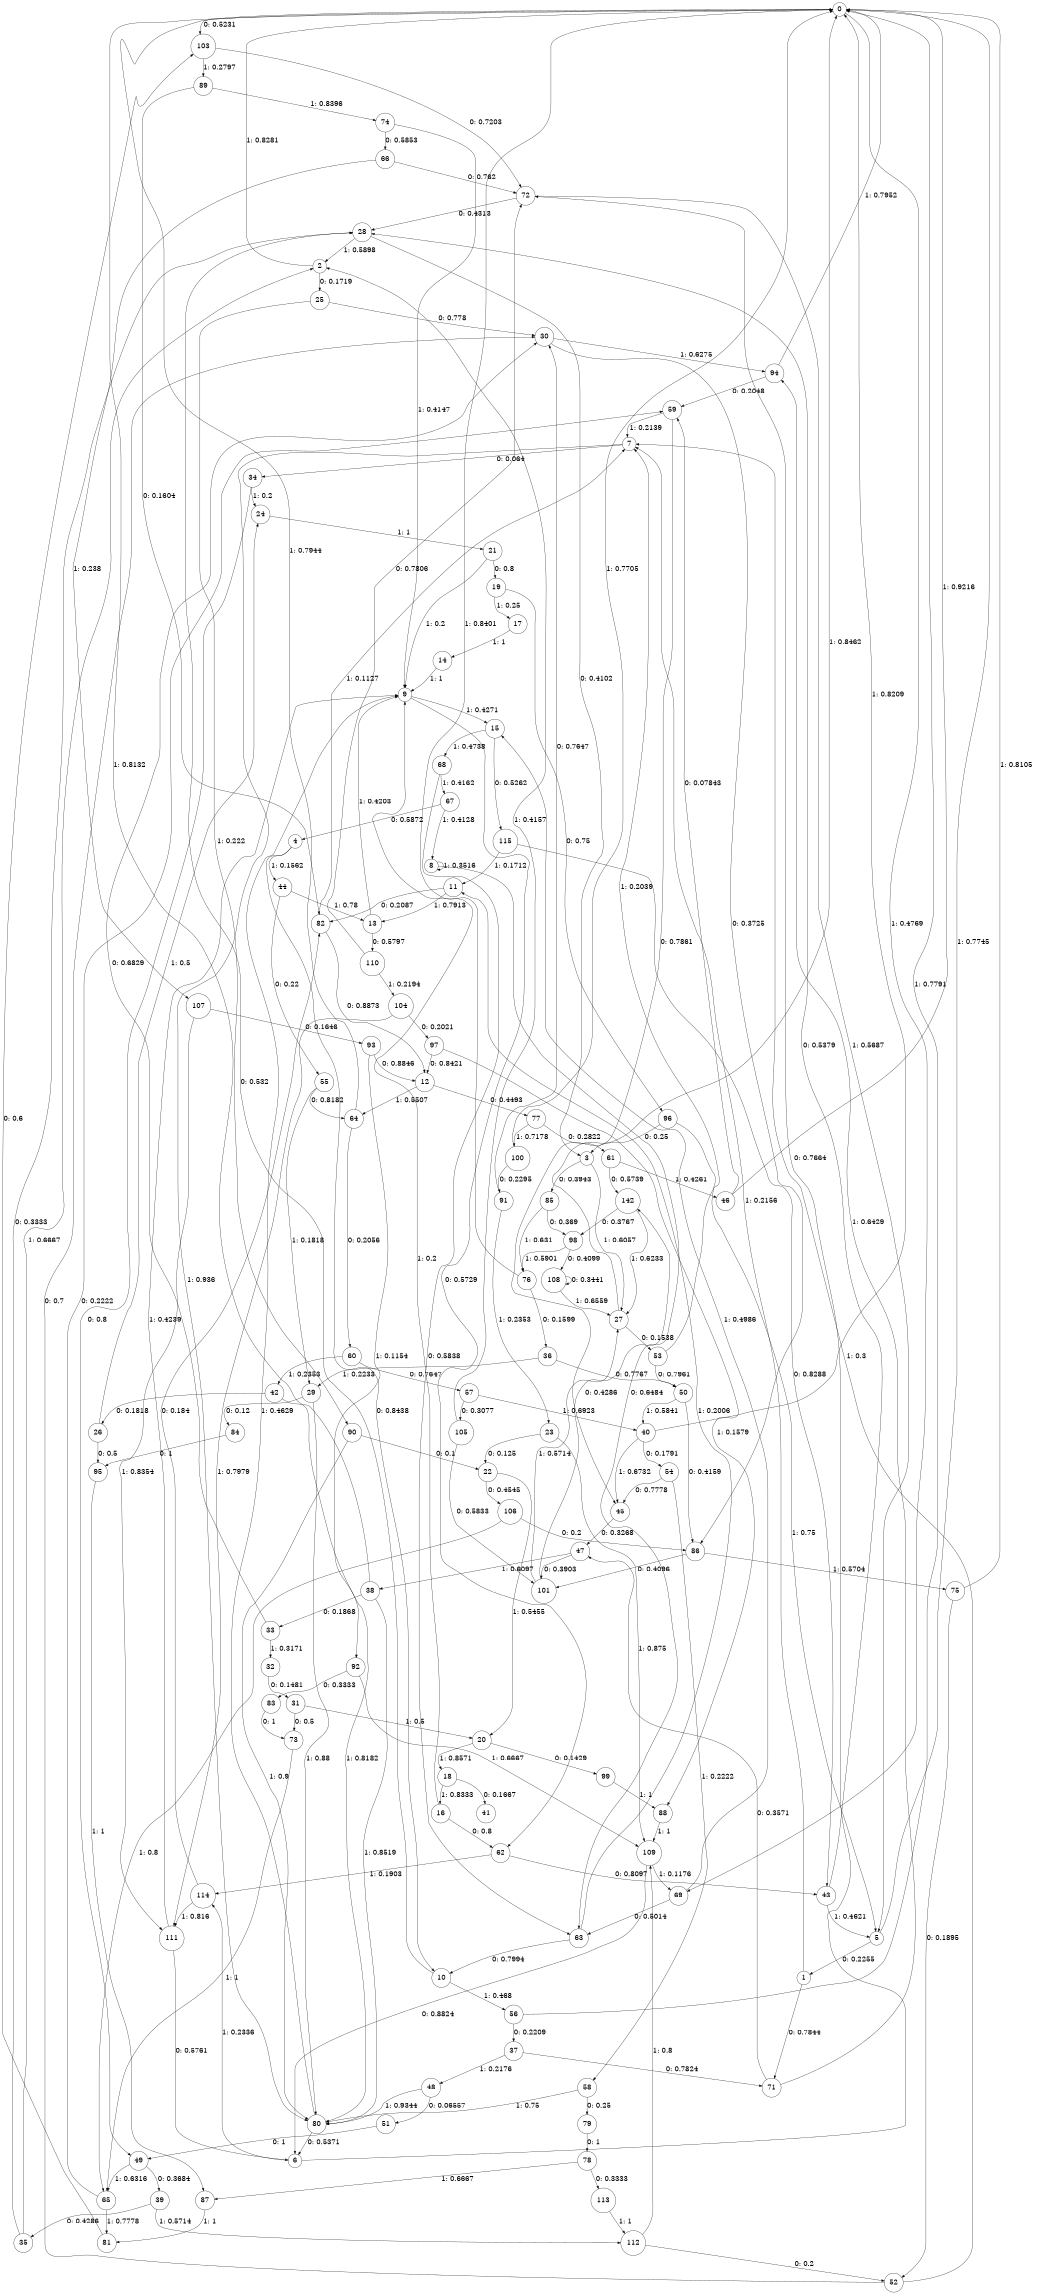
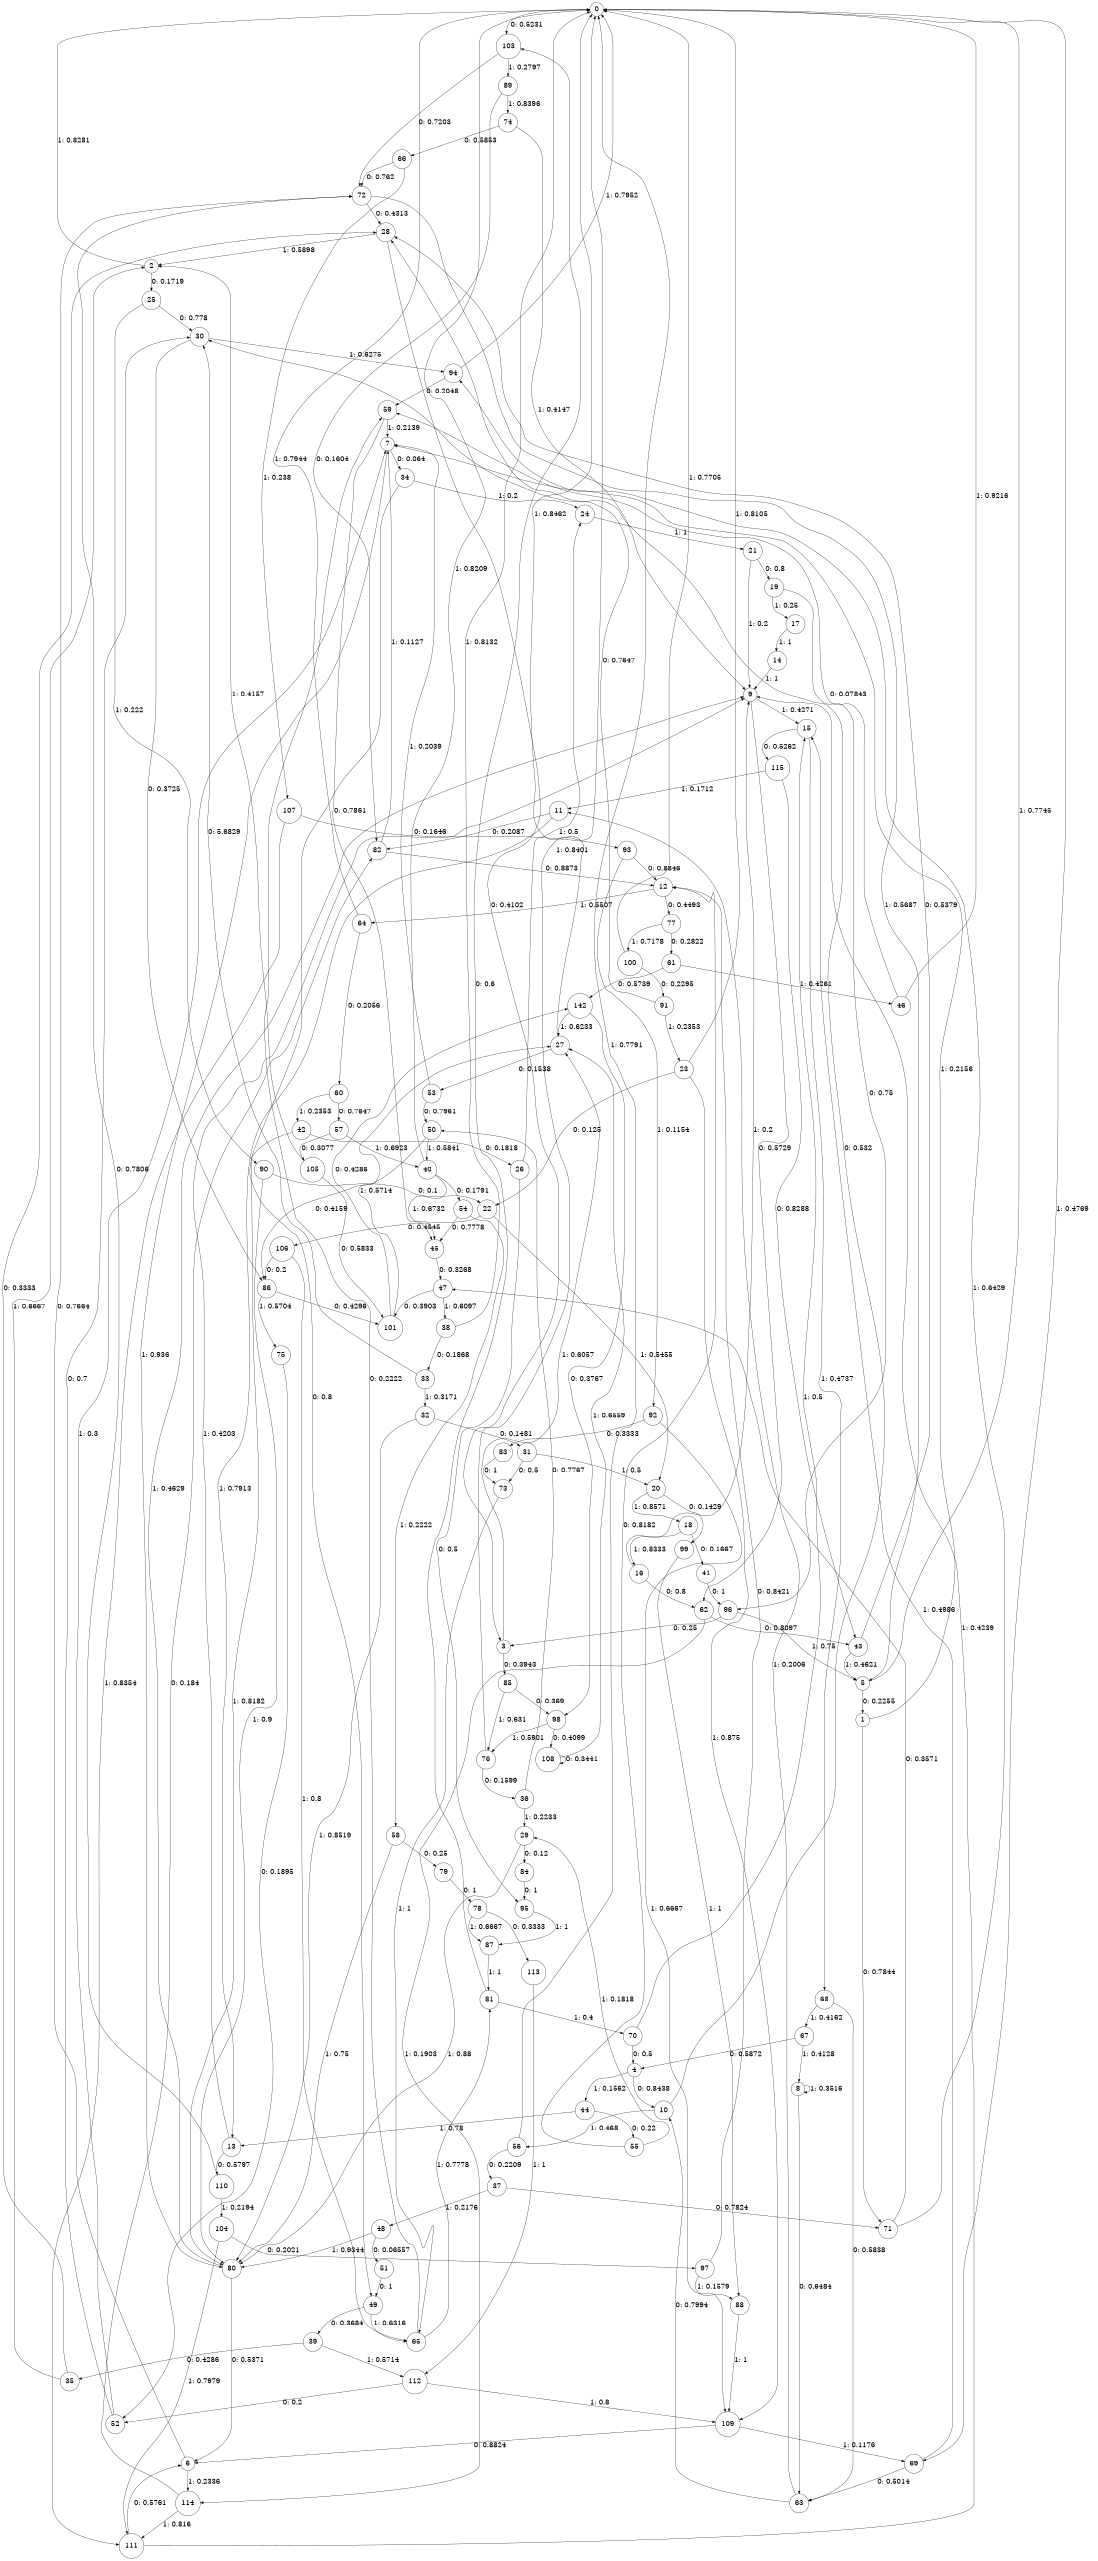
(1000, 740) -> (735, 490)
(472, 747) -> (840, 1379)
(131, 964) -> (227, 832)
(317, 1110) -> (623, 1535)
(657, 1570) -> (354, 1307)
none -> (711, 1594)
(364, 1875) -> (318, 1830)
none -> (633, 2036)
